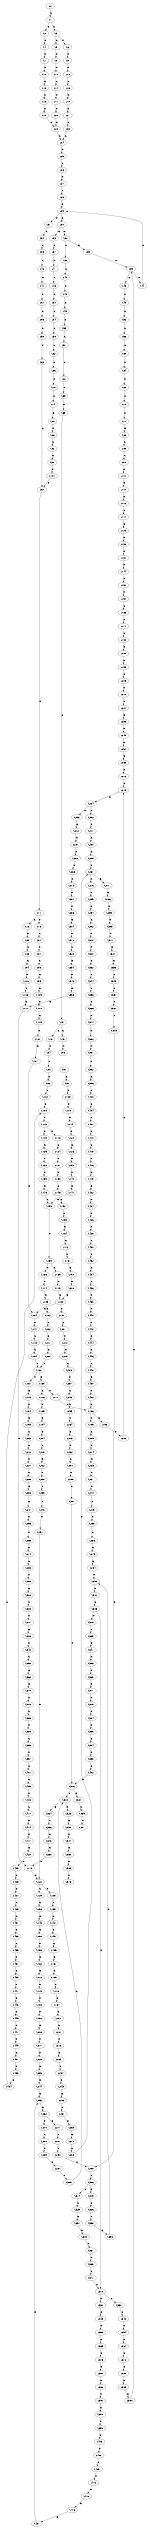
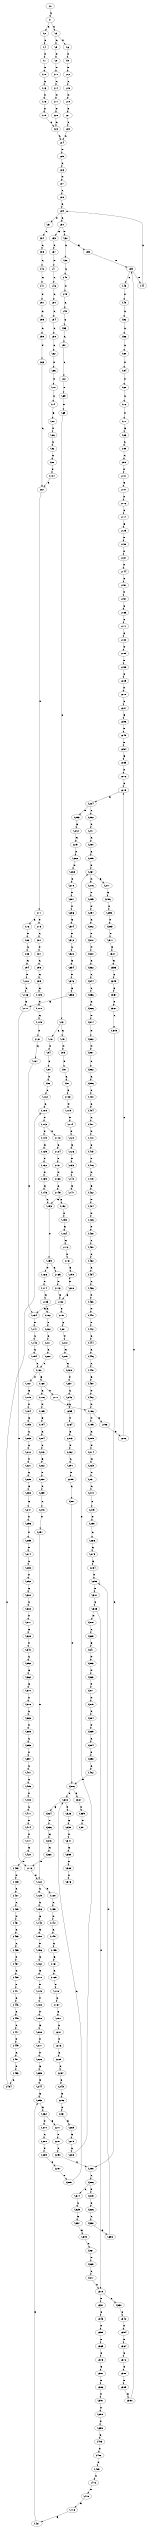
none -> (64, 1060)
(71, 1281) -> (69, 1282)
